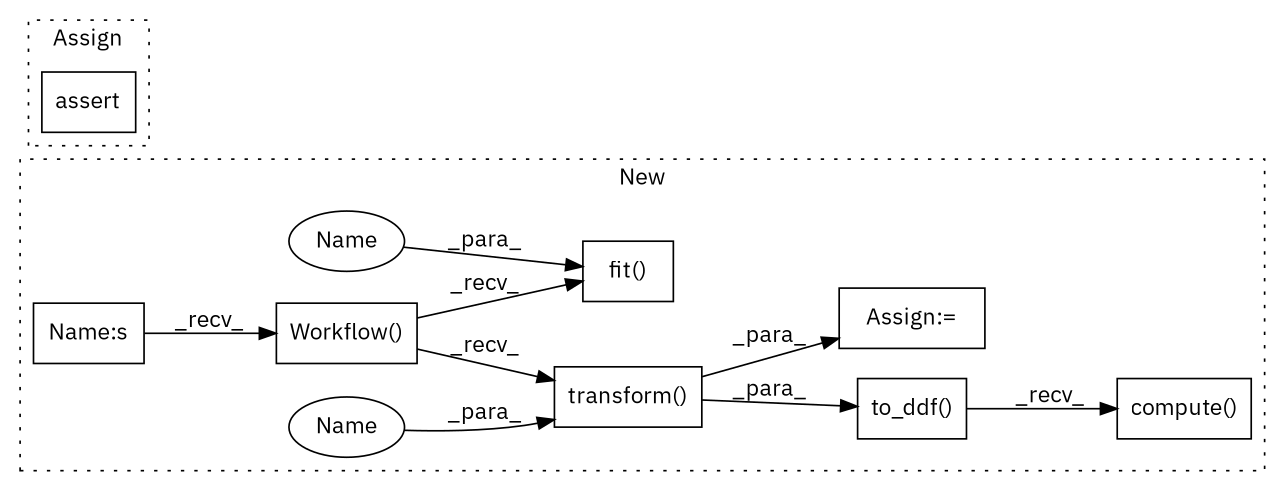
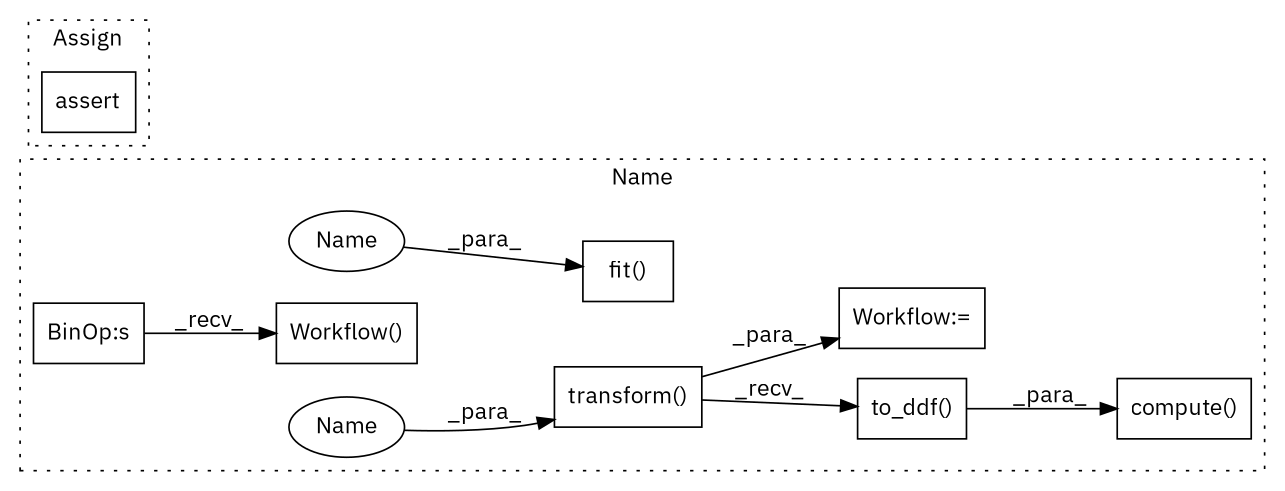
(642, 178) -> (642, 178)
(492, 301) -> none
(912, 318) -> (912, 318)
(89, 333) -> (89, 333)
(477, 363) -> none
(770, 389) -> (770, 389)
(1051, 396) -> (1051, 396)
